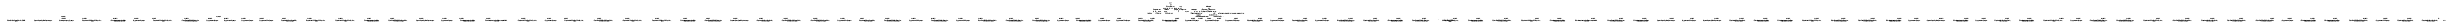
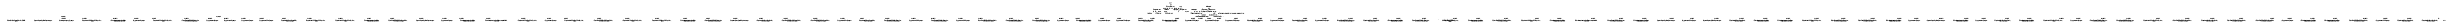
(1180, 10) -> (1180, 10)
(1196, 15) -> (1201, 15)
